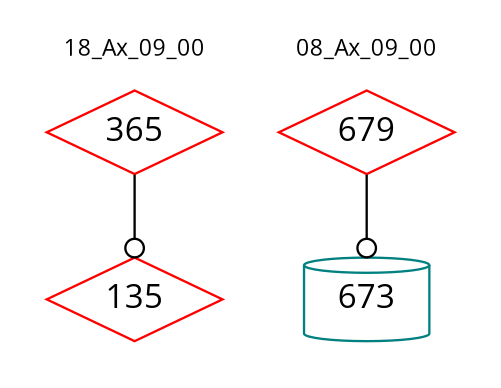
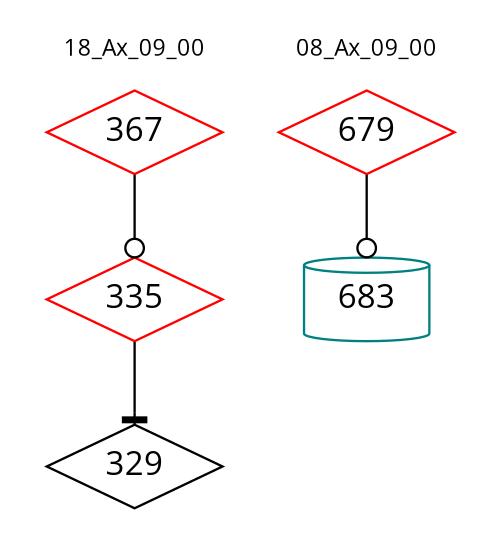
(135, 132) -> (135, 132)
(135, 299) -> (135, 299)
(367, 299) -> (367, 299)
none -> (135, 466)
